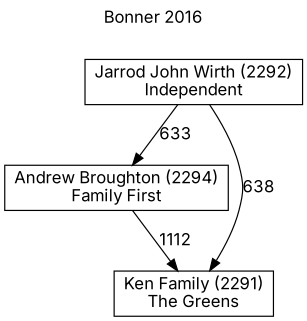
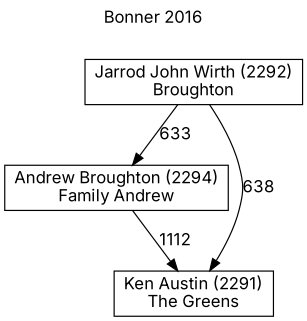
(194, 82) -> (194, 82)
(117, 188) -> (117, 188)
(194, 294) -> (194, 294)
